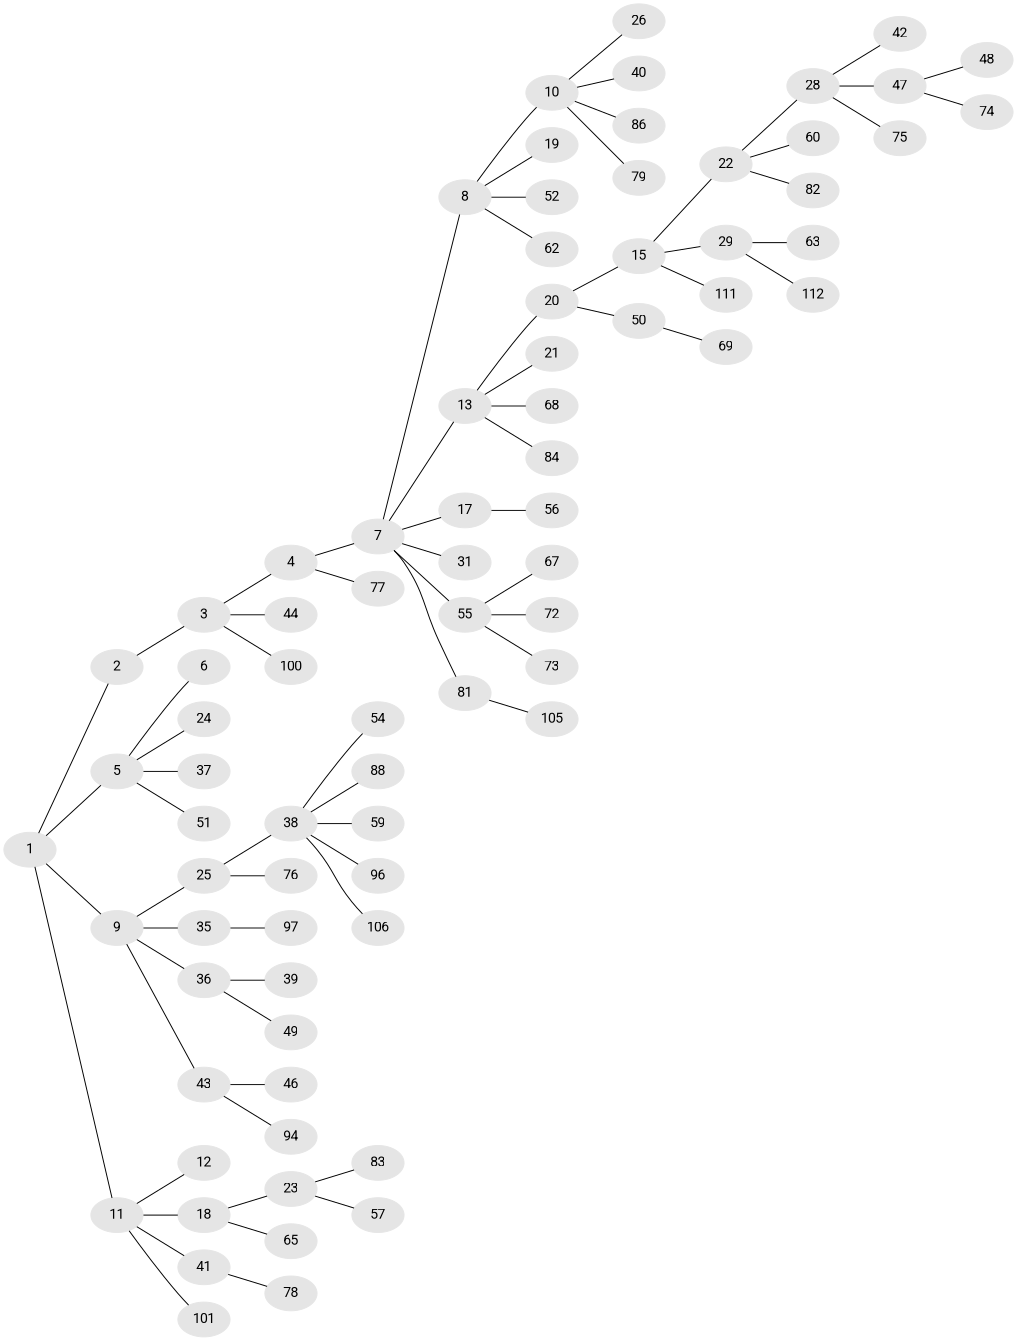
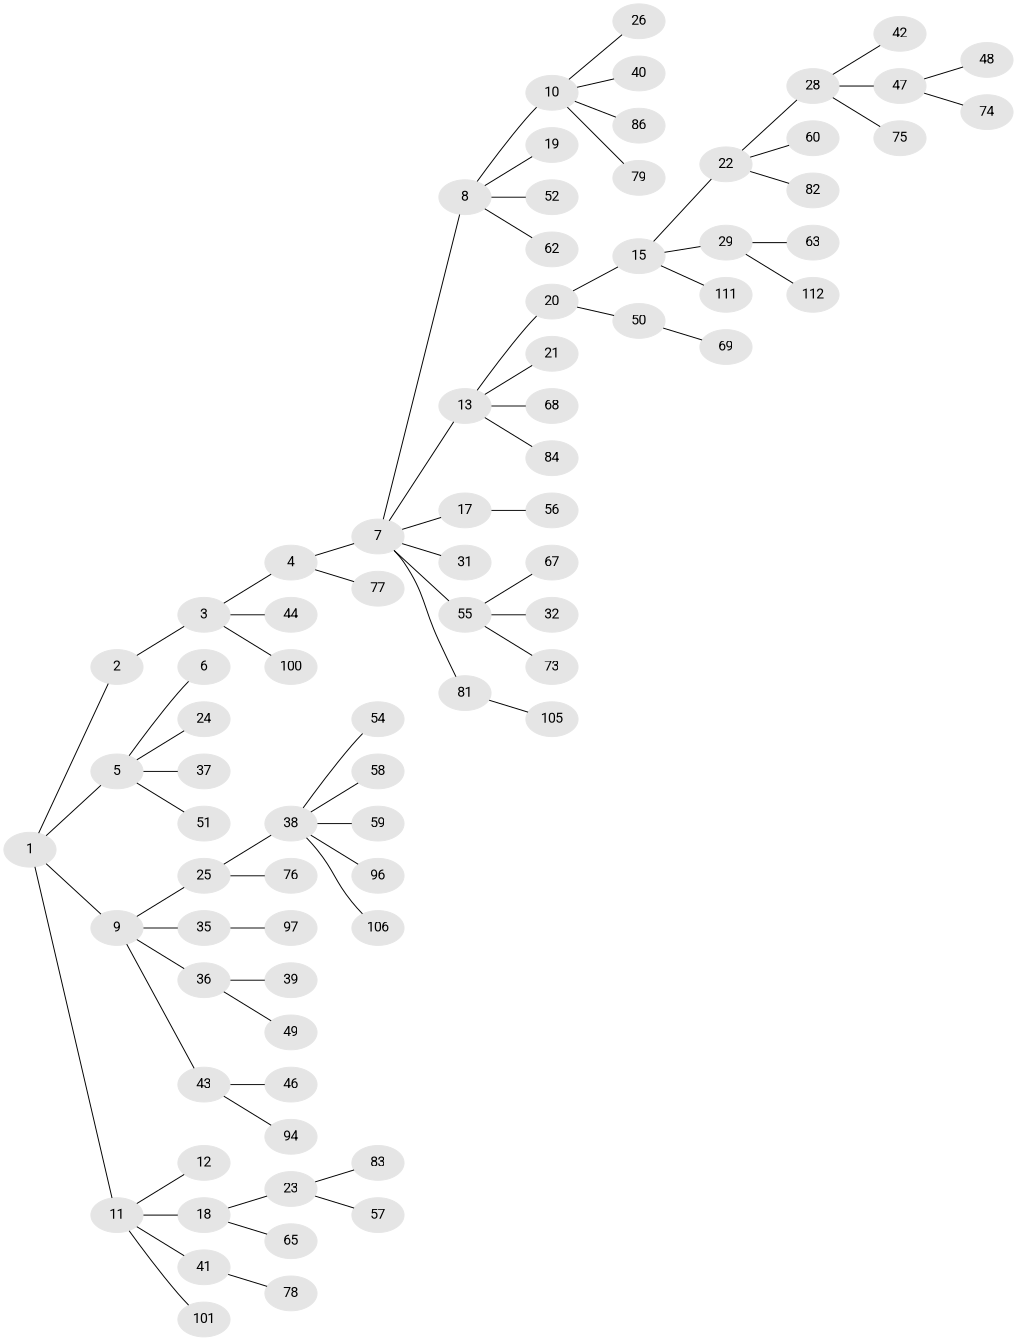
(552, 615) -> (552, 615)
(378, 771) -> (378, 771)
